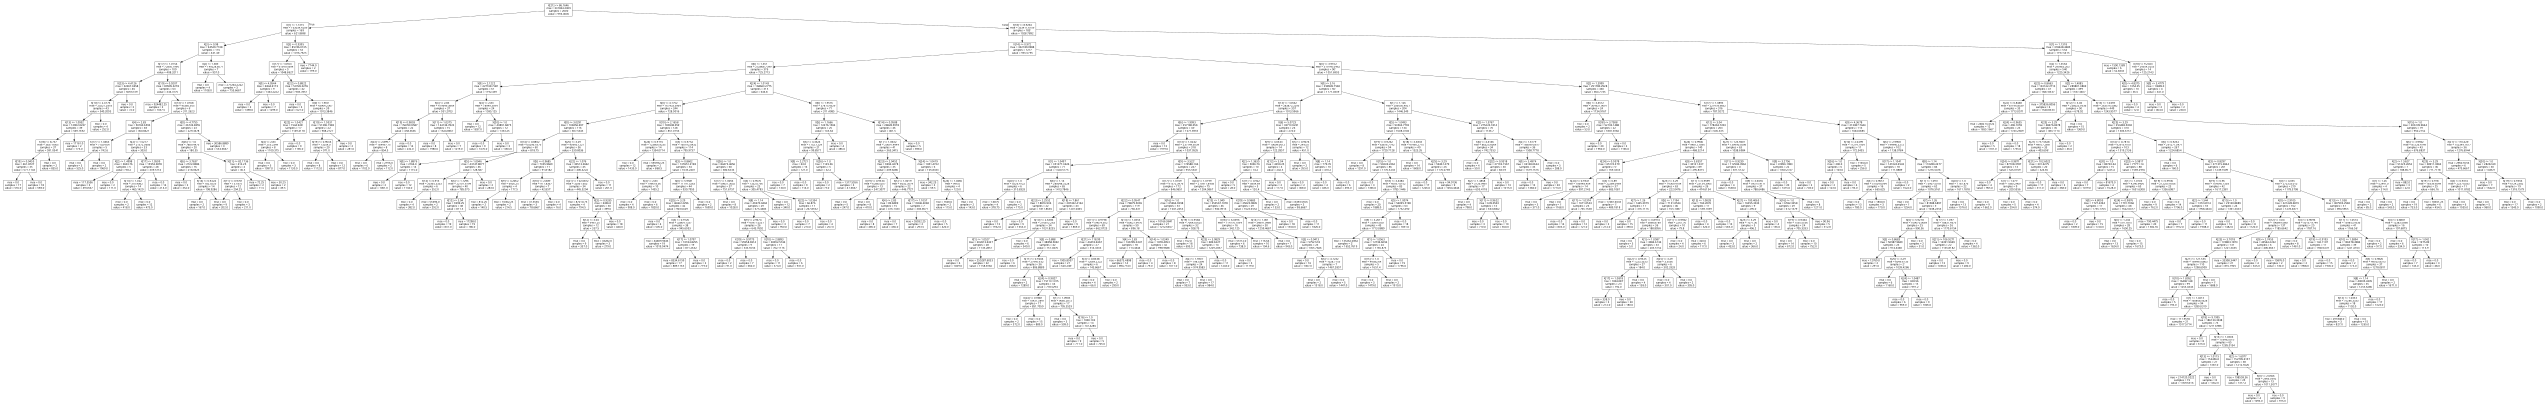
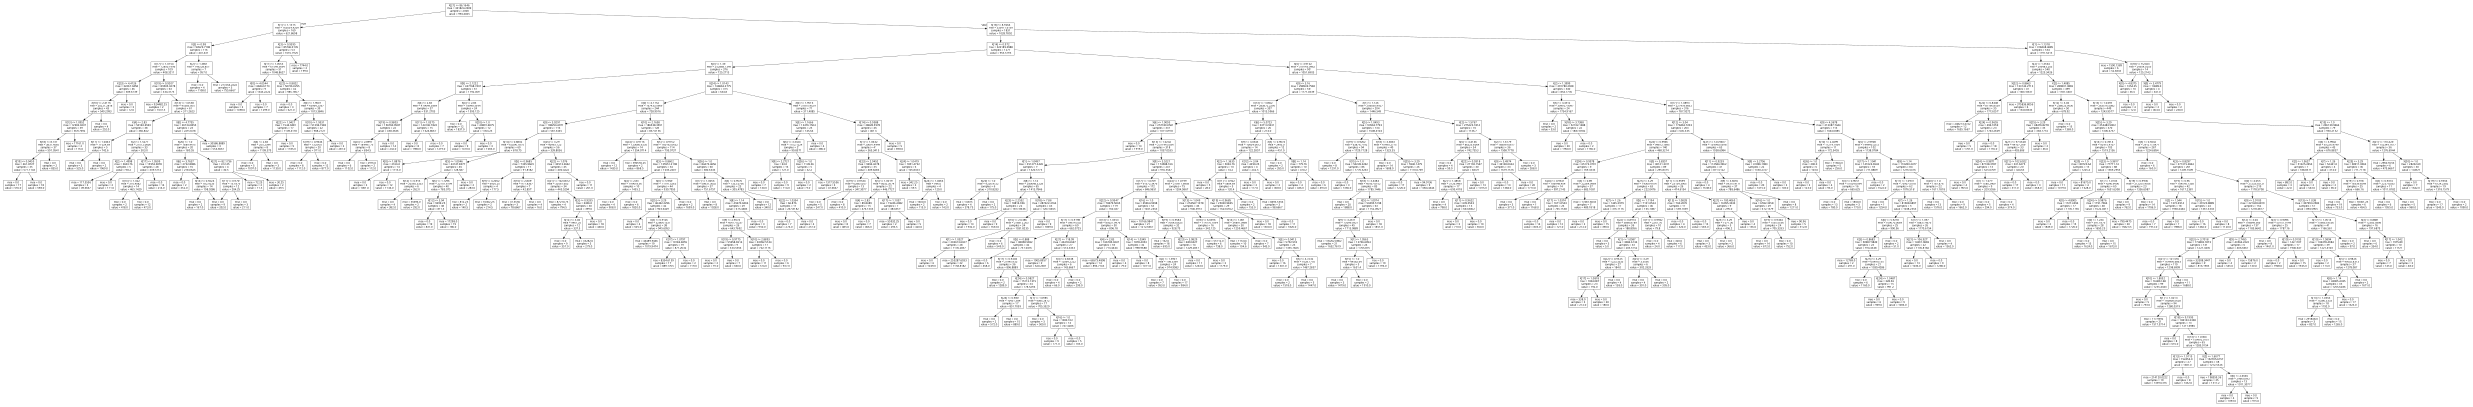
(2391, 175) -> (2304, 175)
